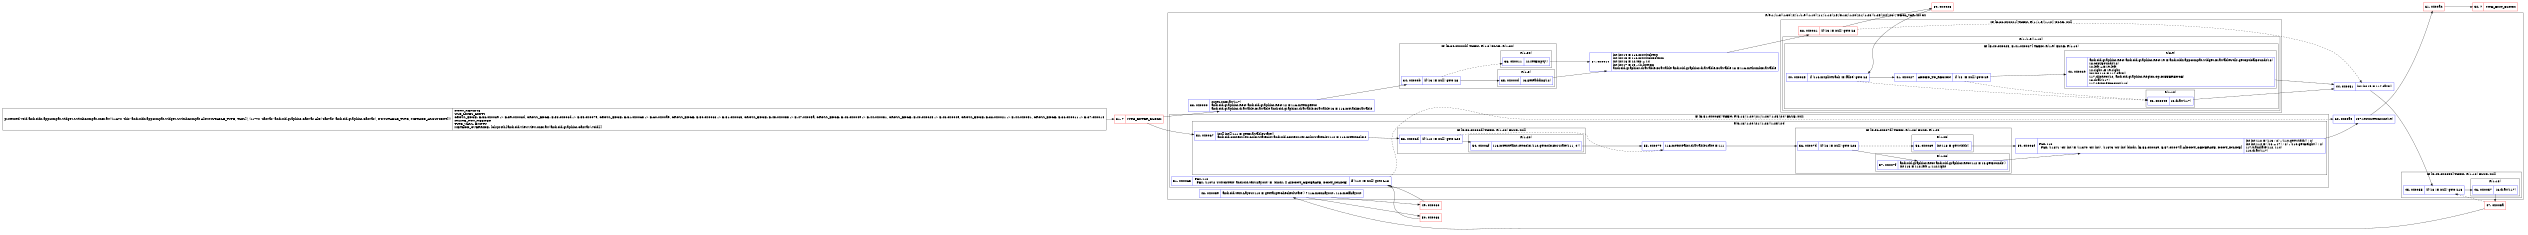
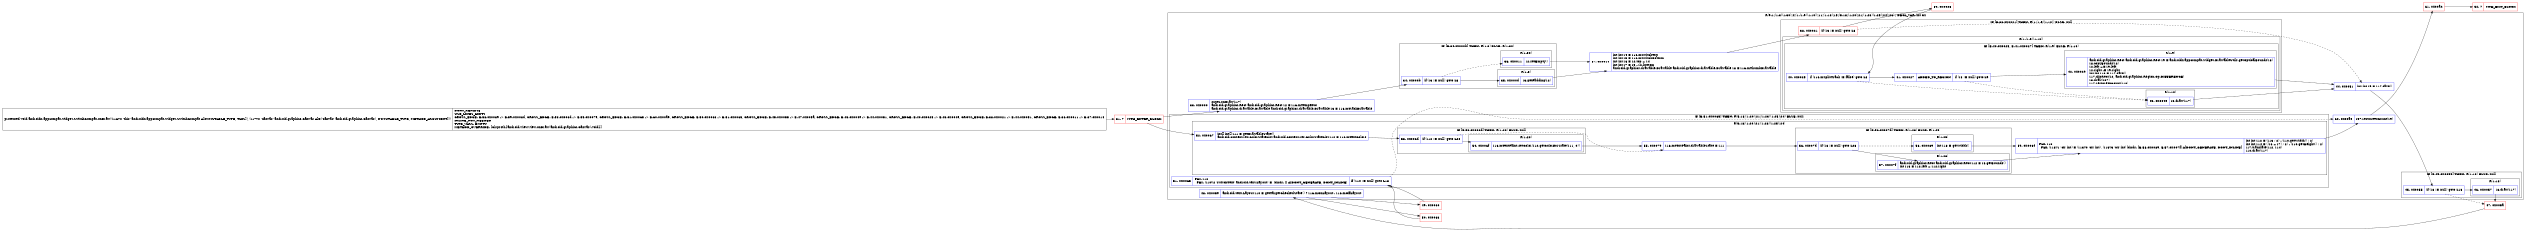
(2170, 53) -> (2170, 53)
(2100, 80) -> (2100, 80)
(2465, 196) -> (2471, 201)
